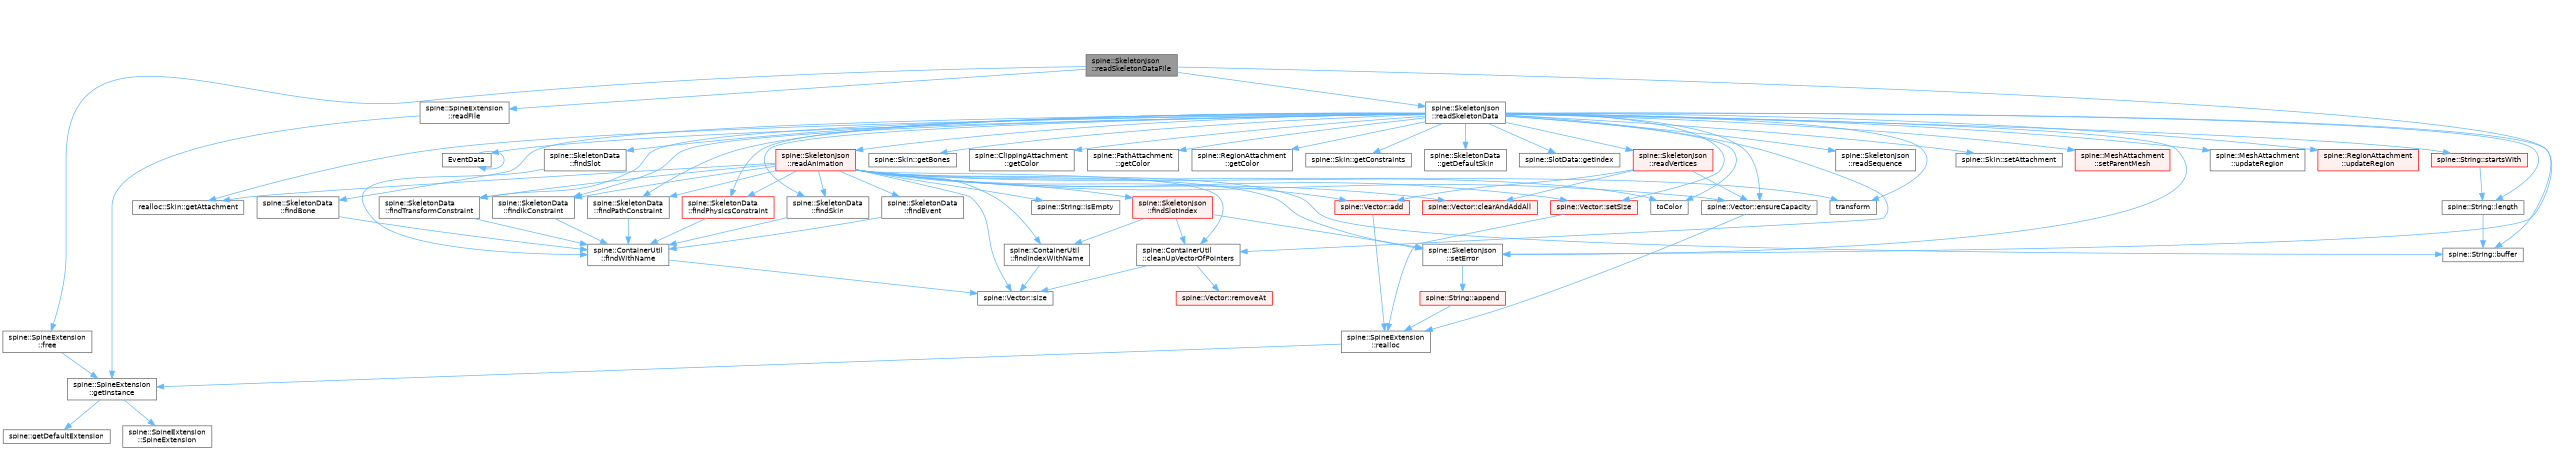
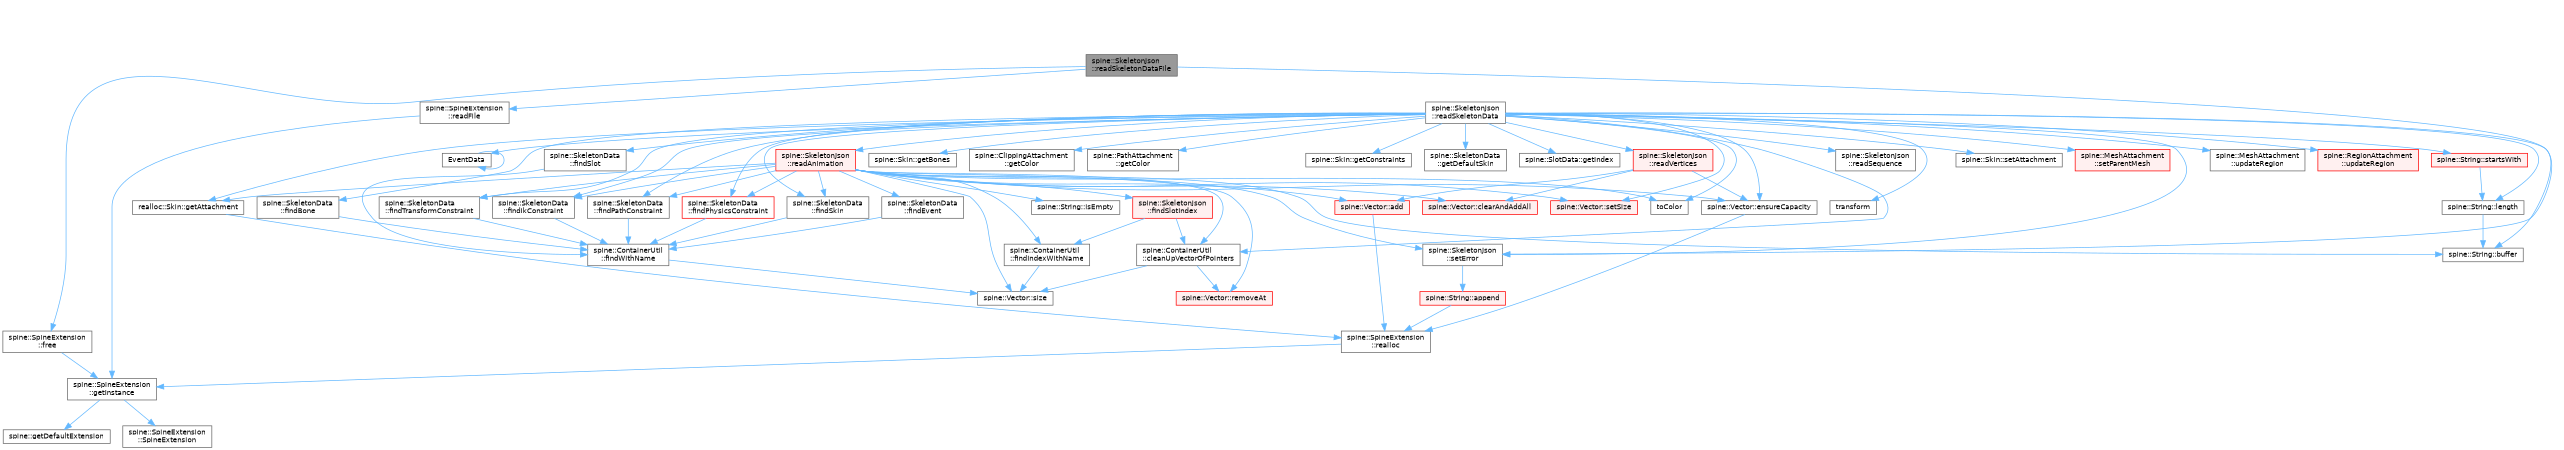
(1298, 89) -> none
(1242, 160) -> none
(1344, 179) -> (1094, 178)
(1314, 231) -> none
(1483, 231) -> (779, 288)
